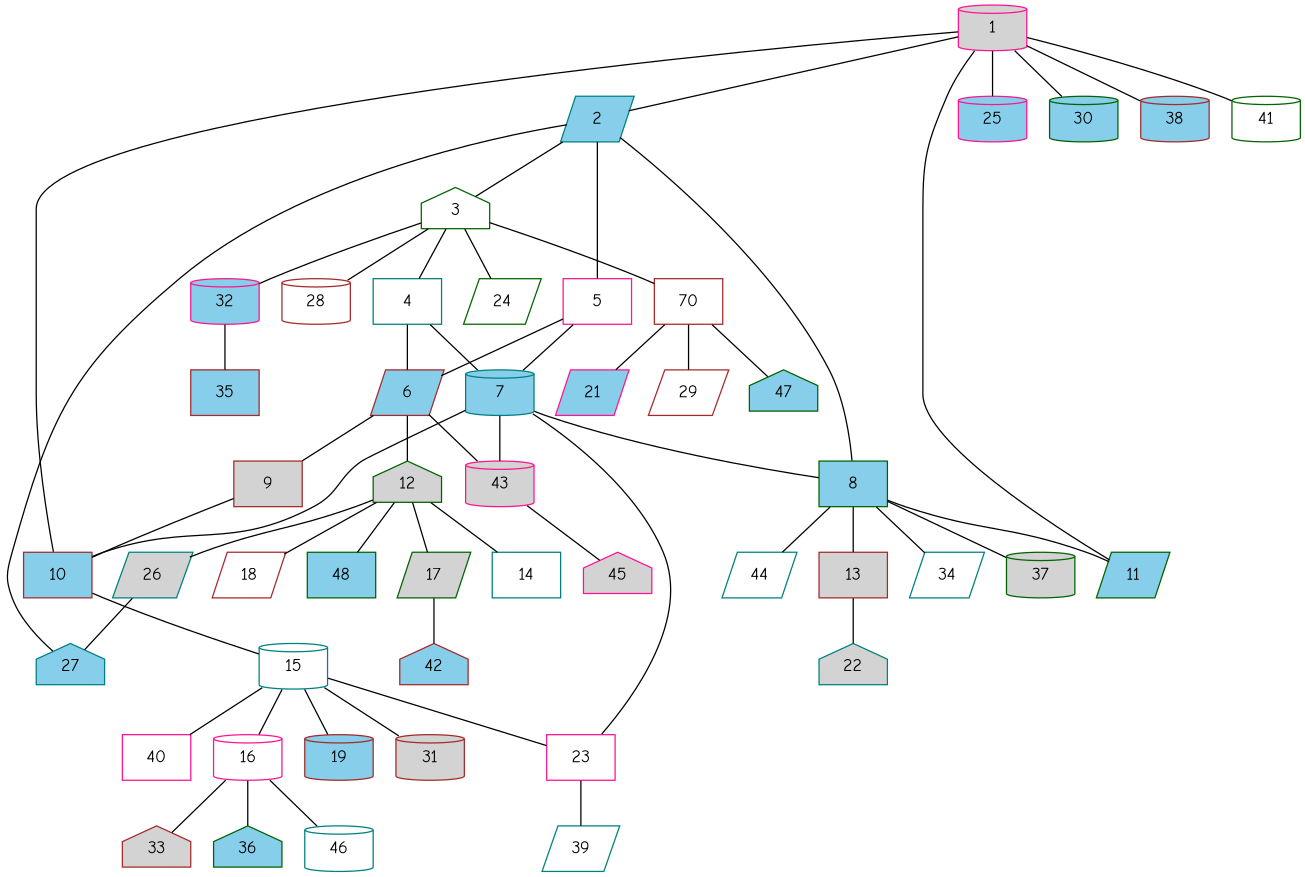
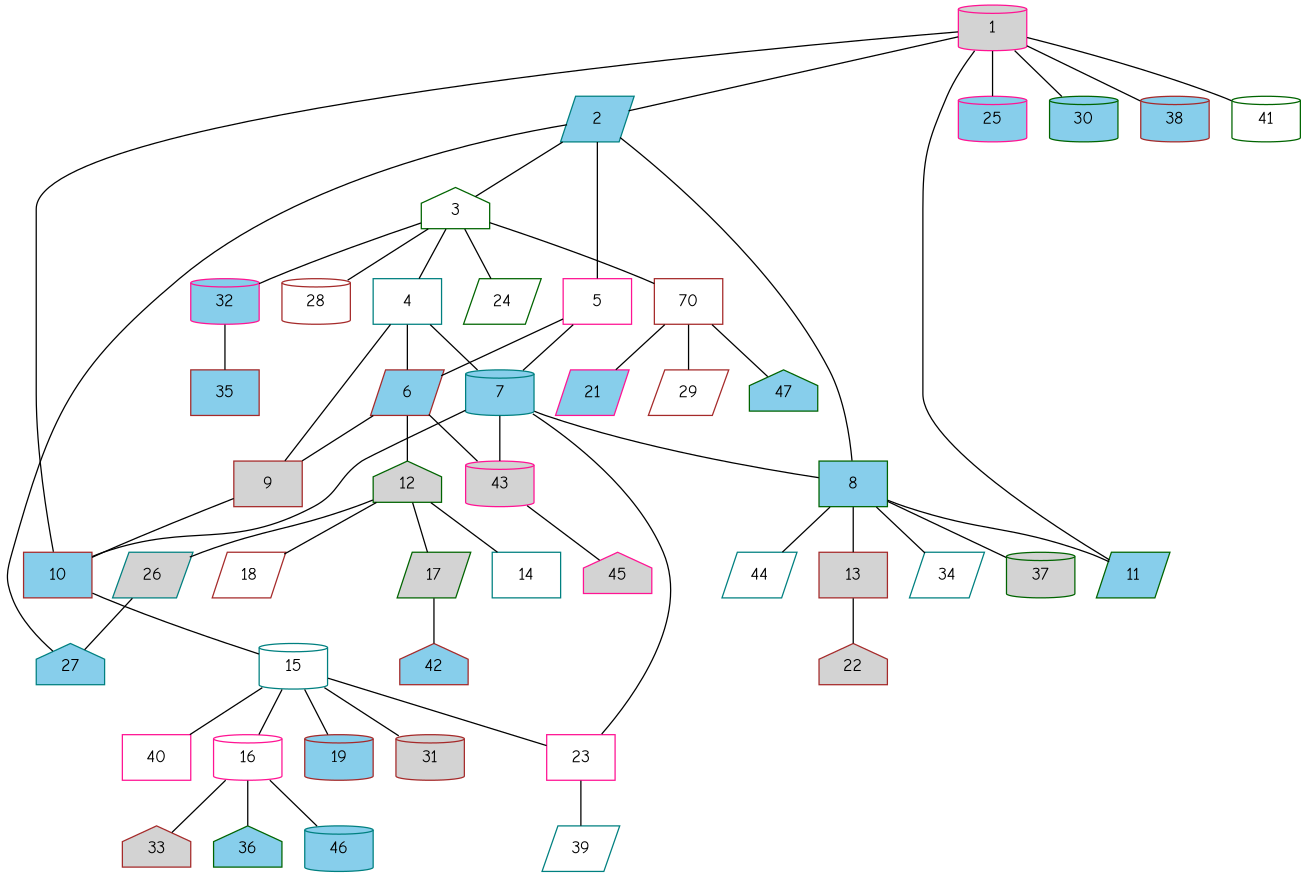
none -> (338, 393)
(341, 575) -> none
(853, 666) -> (853, 666)
(339, 849) -> (339, 849)
